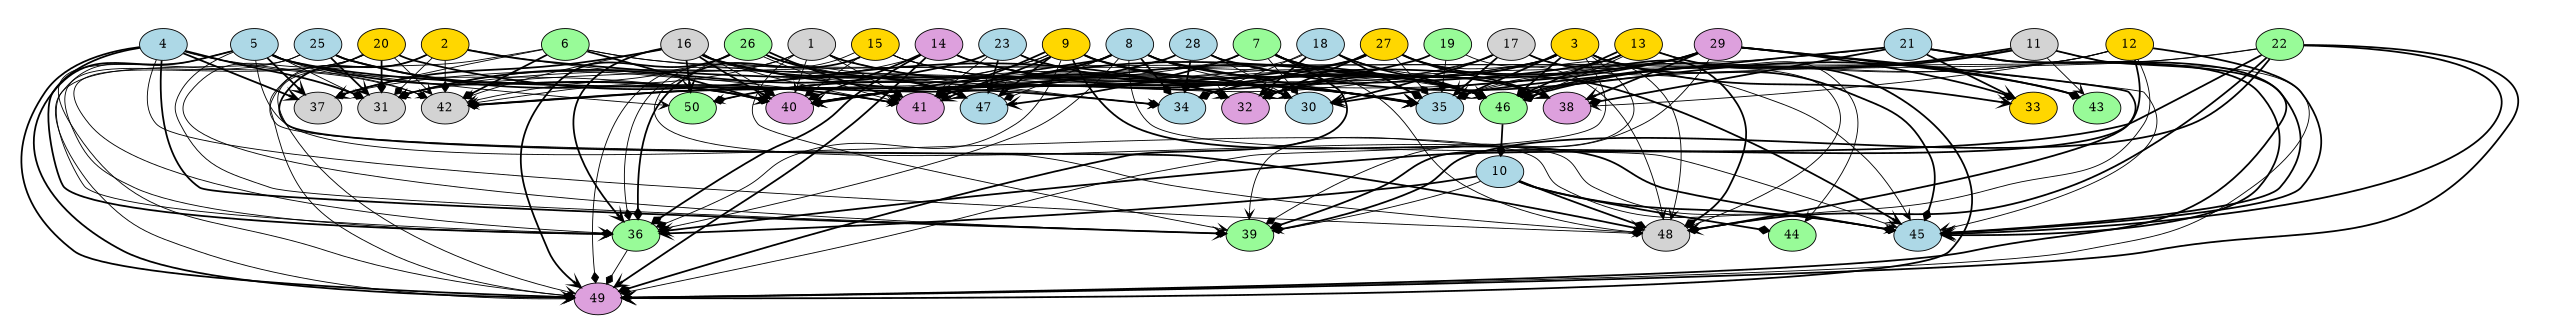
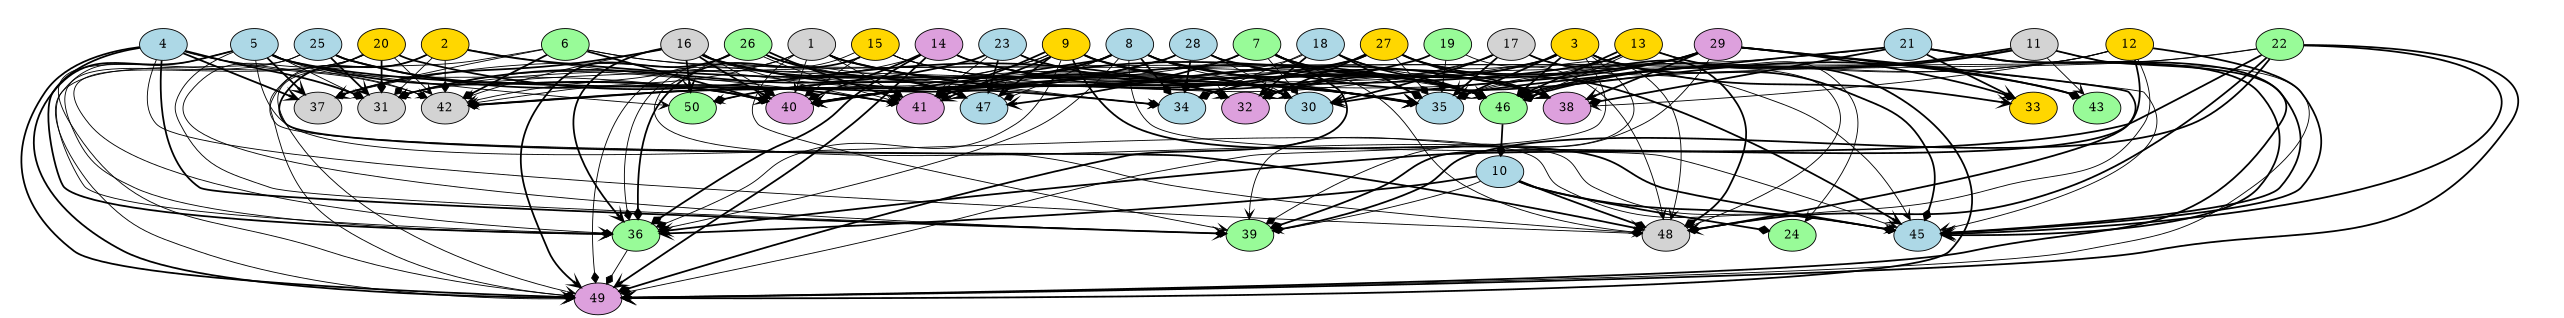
(951, 76) -> (760, 77)
none -> (1185, 77)
(1792, 235) -> (1792, 235)
